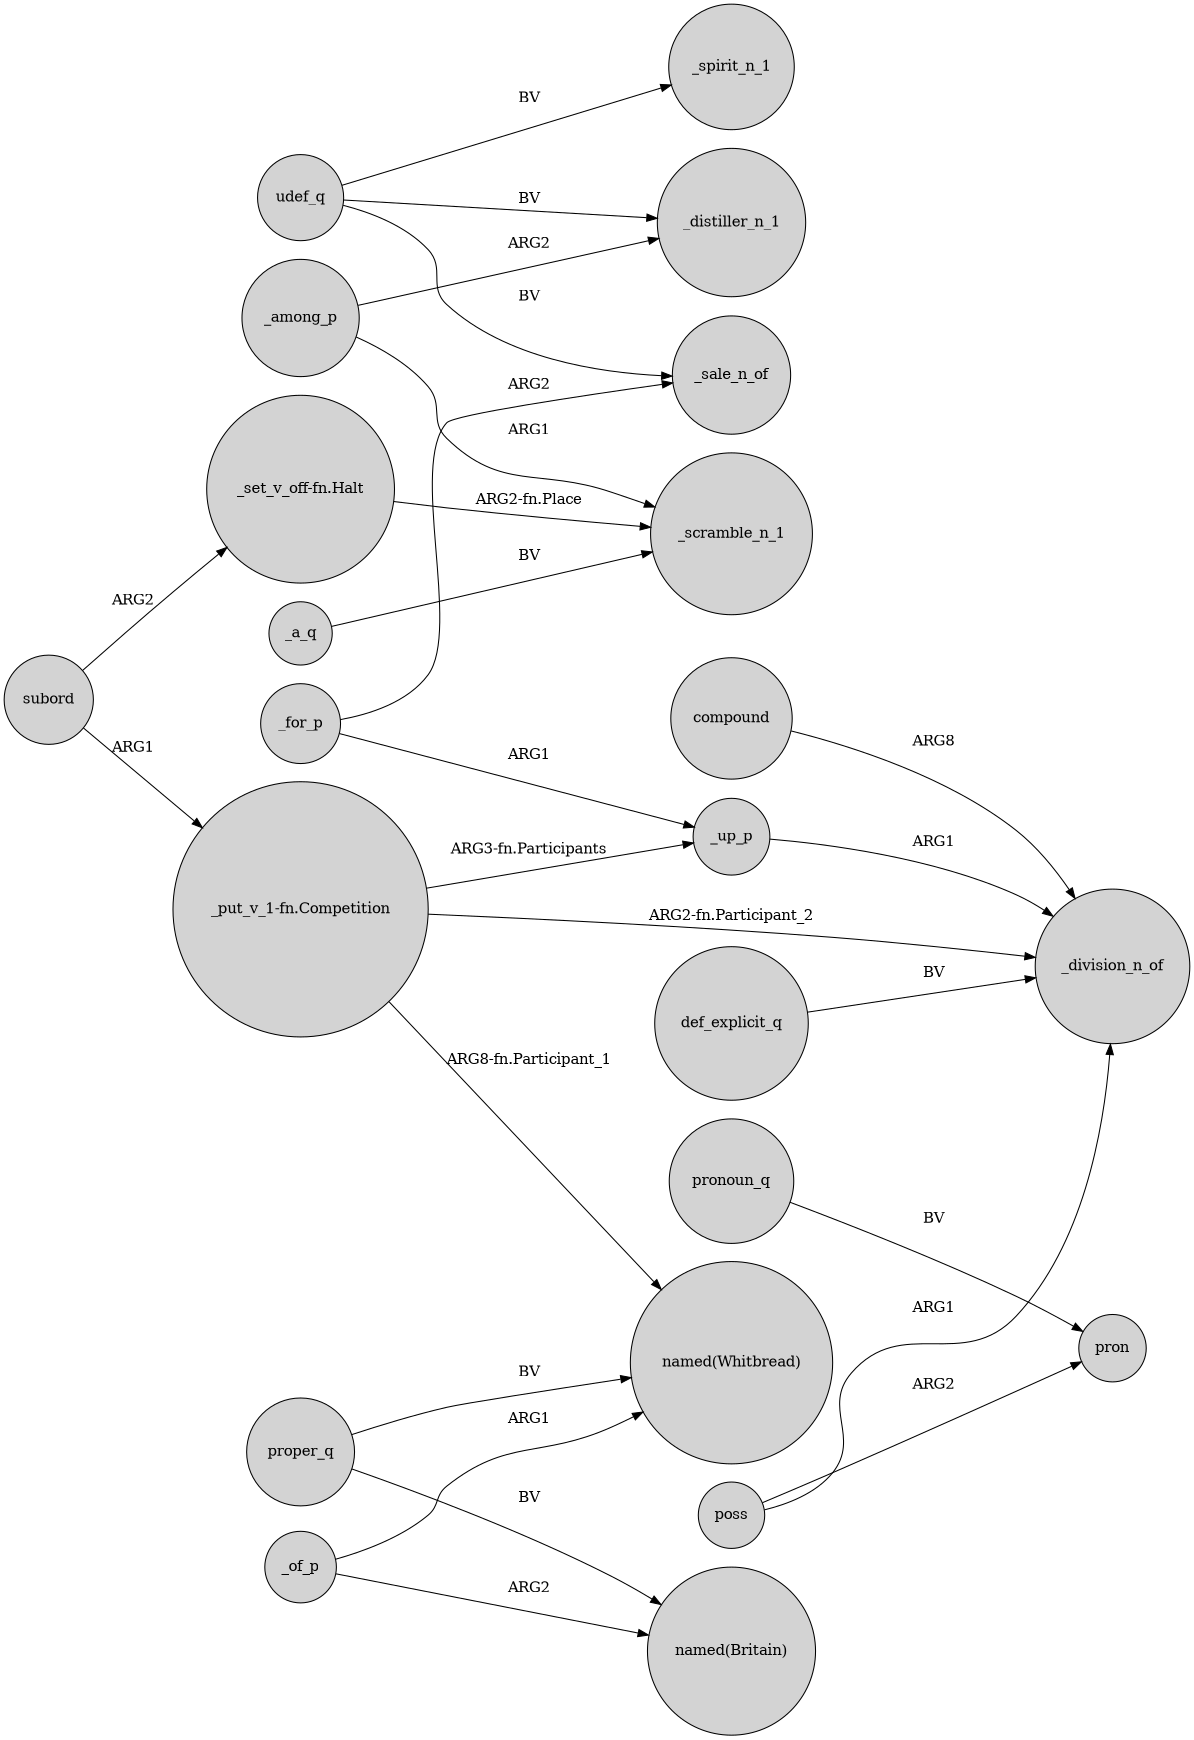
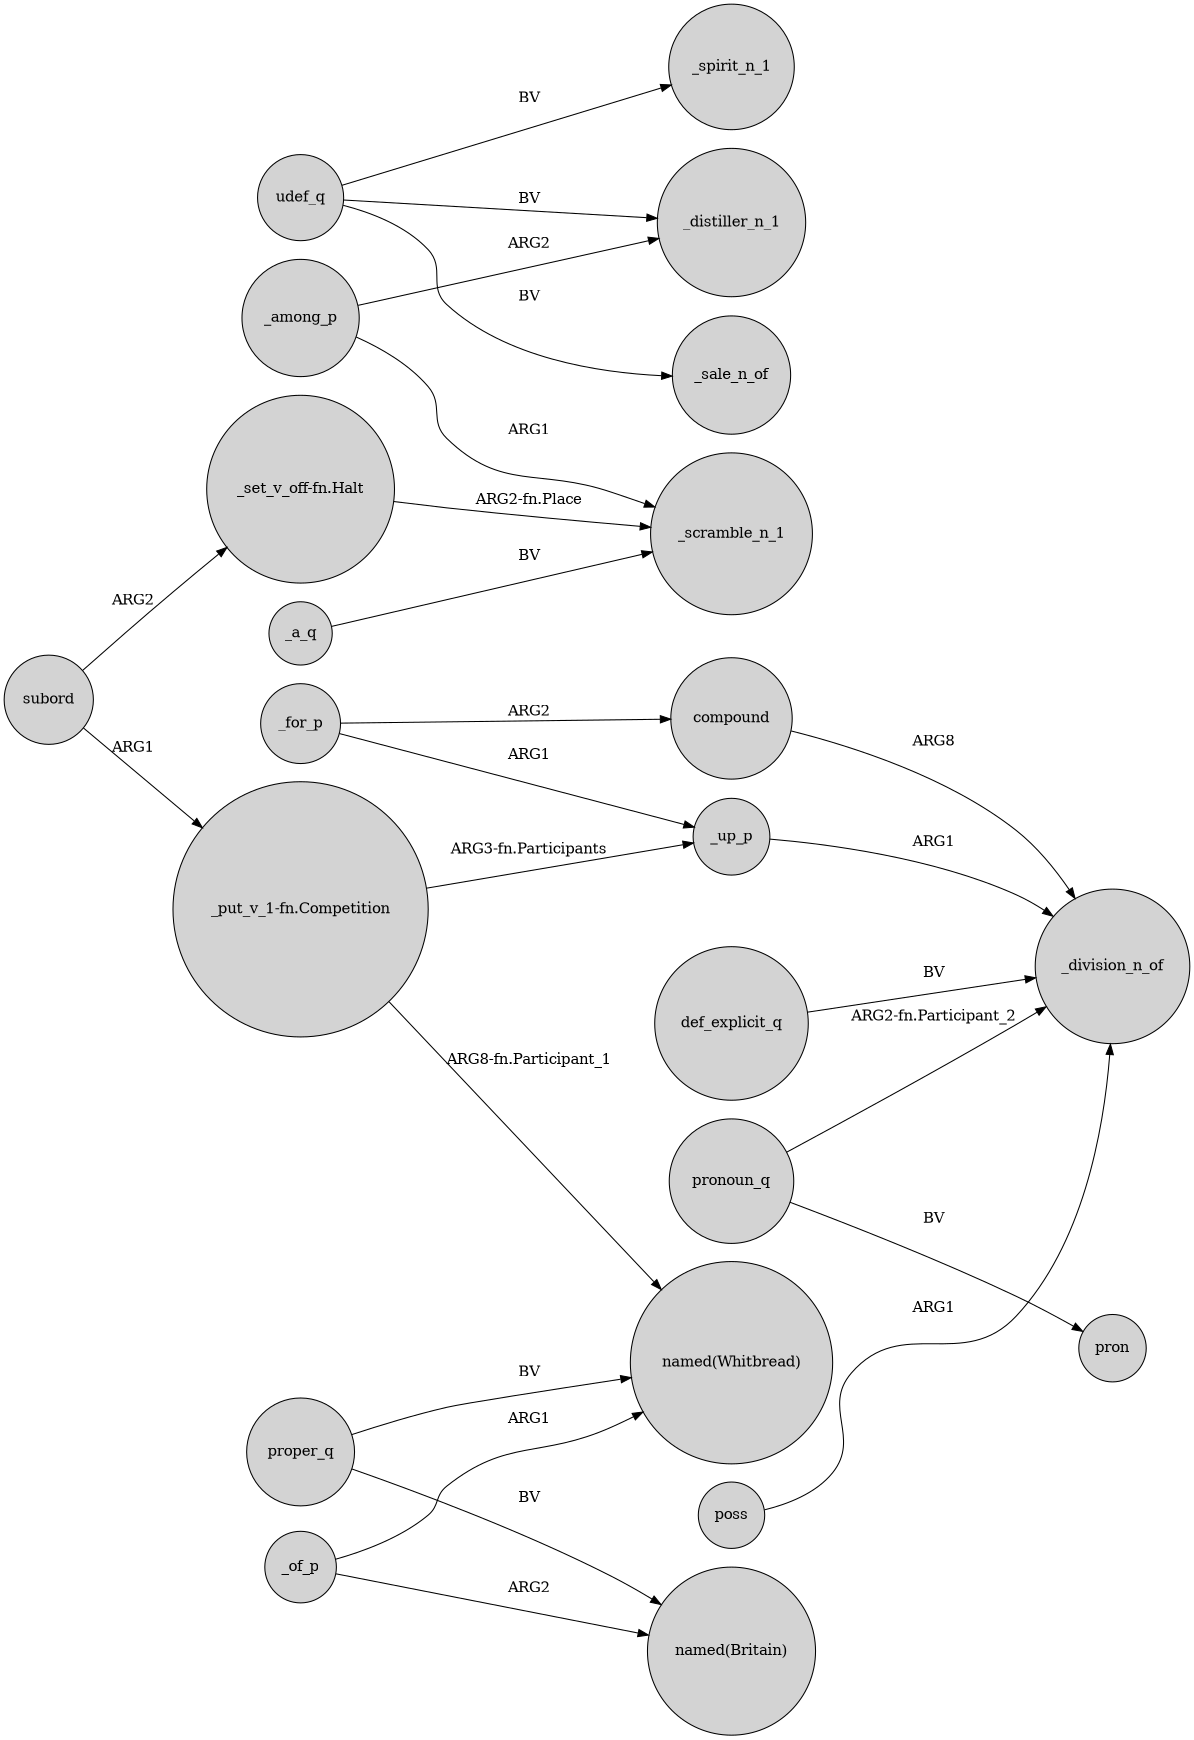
(433, 489) -> (500, 721)
(727, 930) -> (913, 1083)
(918, 1435) -> none
